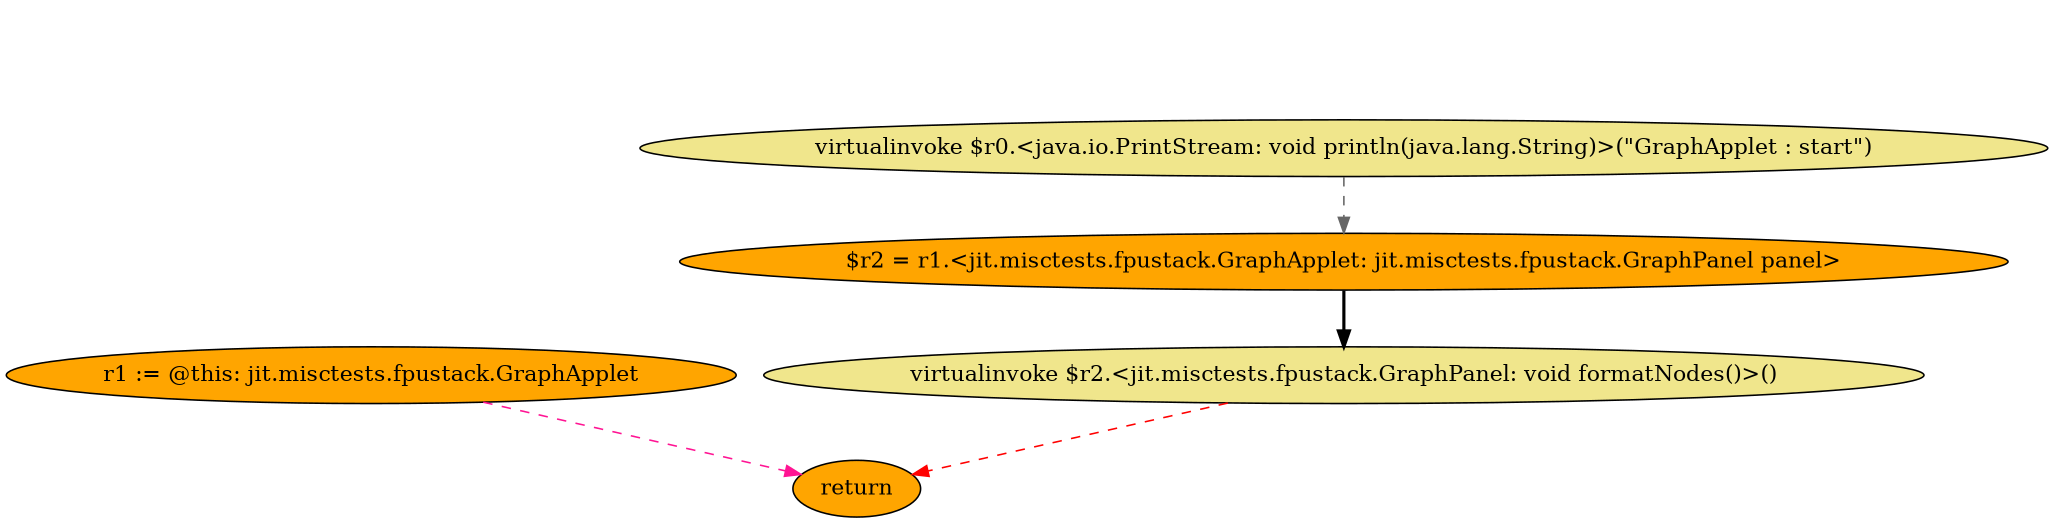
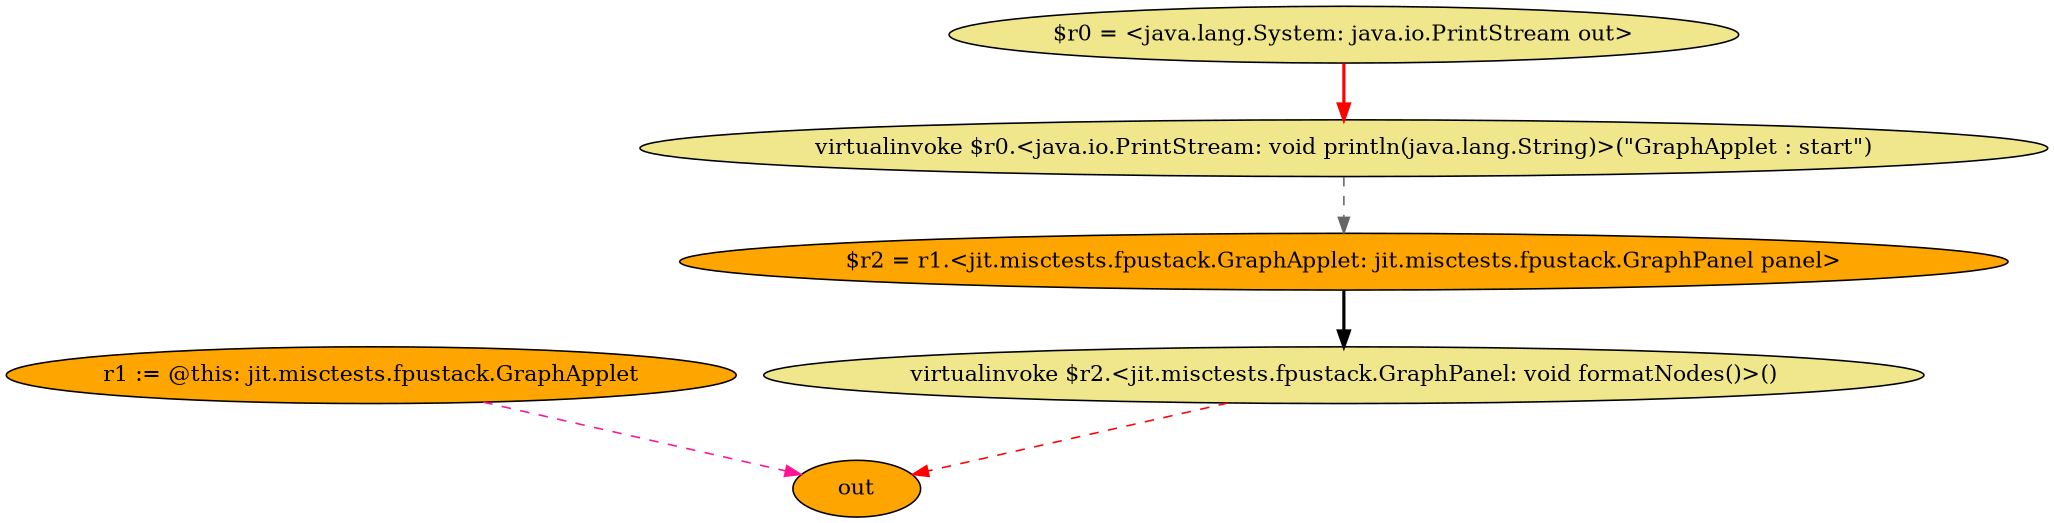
none -> (1344, 35)
(857, 489) -> (857, 489)
